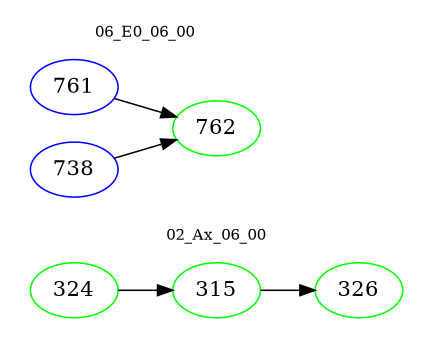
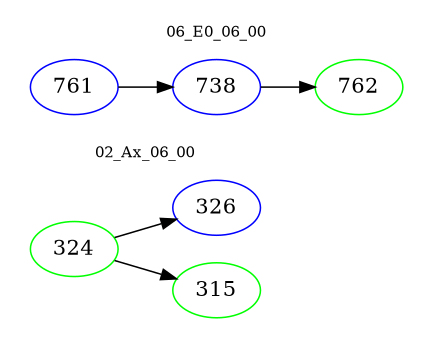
(138, 106) -> (138, 87)
(280, 290) -> (138, 231)
(359, 290) -> (217, 208)
